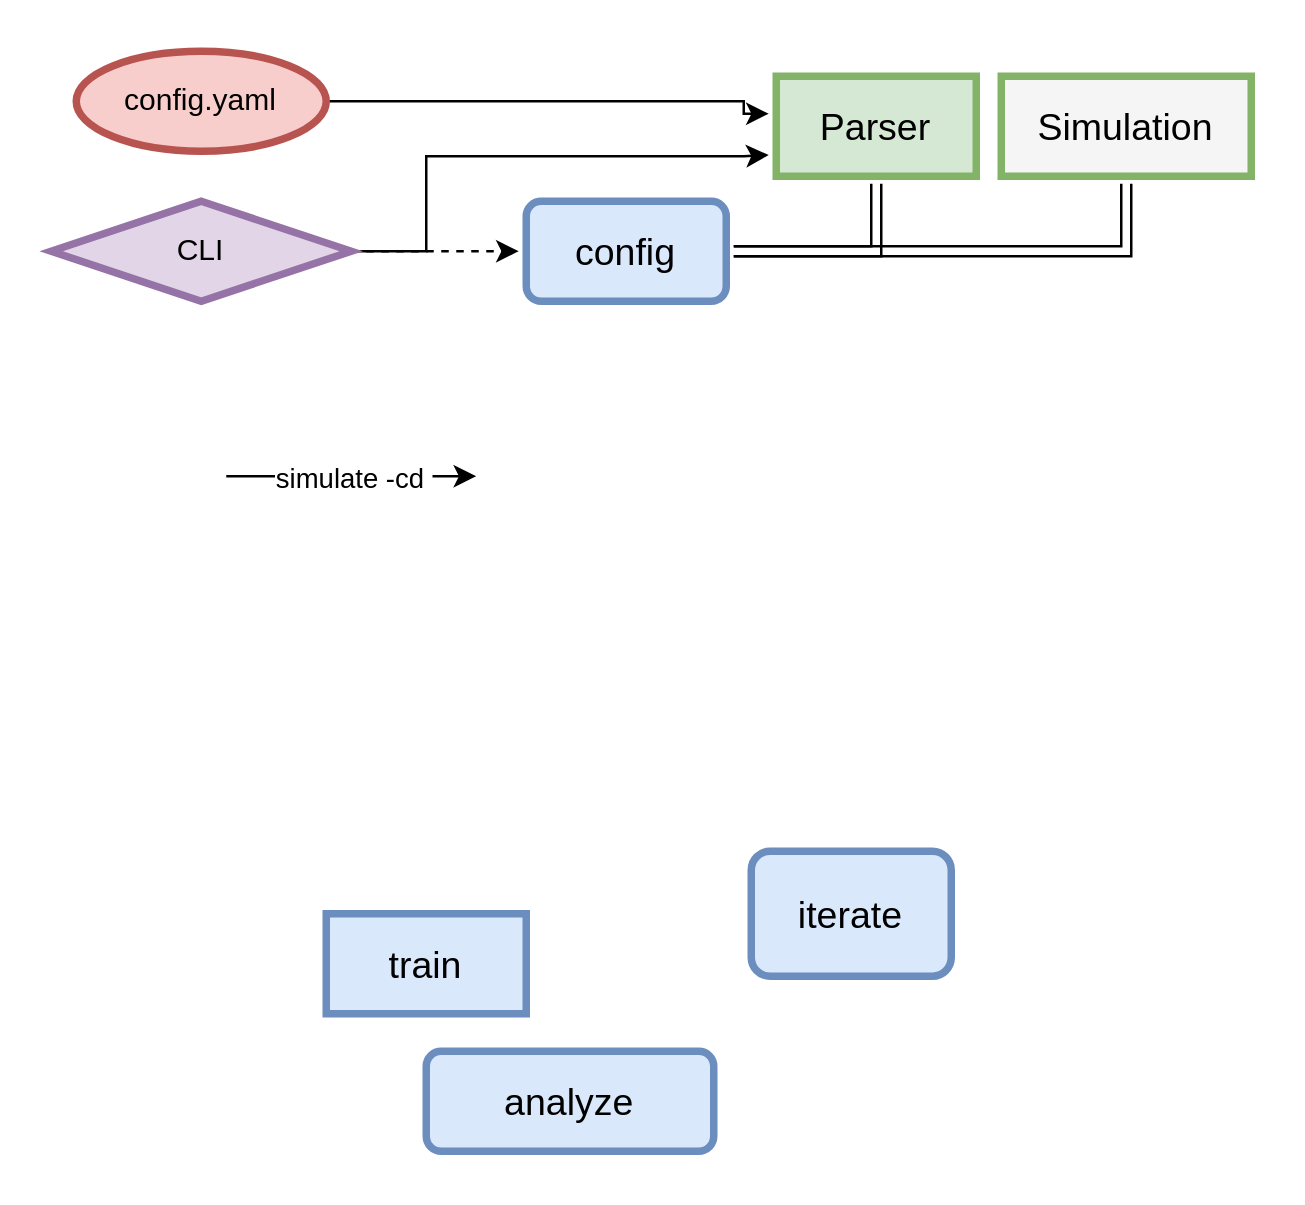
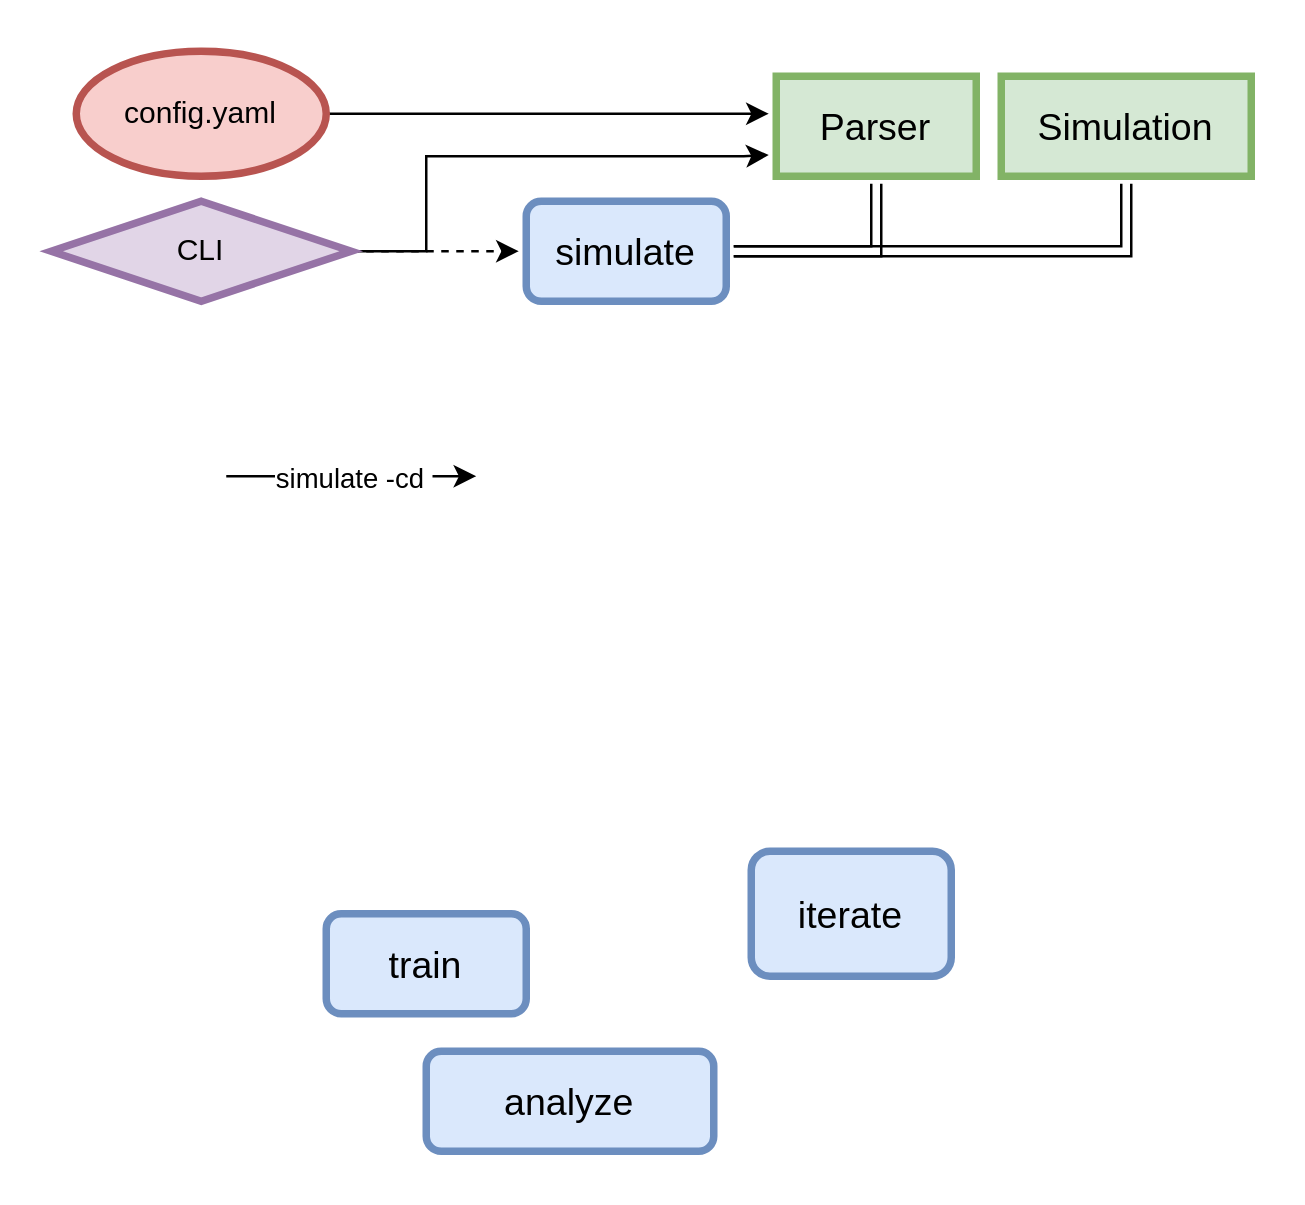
(201, 101) -> (201, 114)
(1126, 126) -> (1126, 126)
(626, 251) -> (626, 251)
(426, 964) -> (426, 964)
